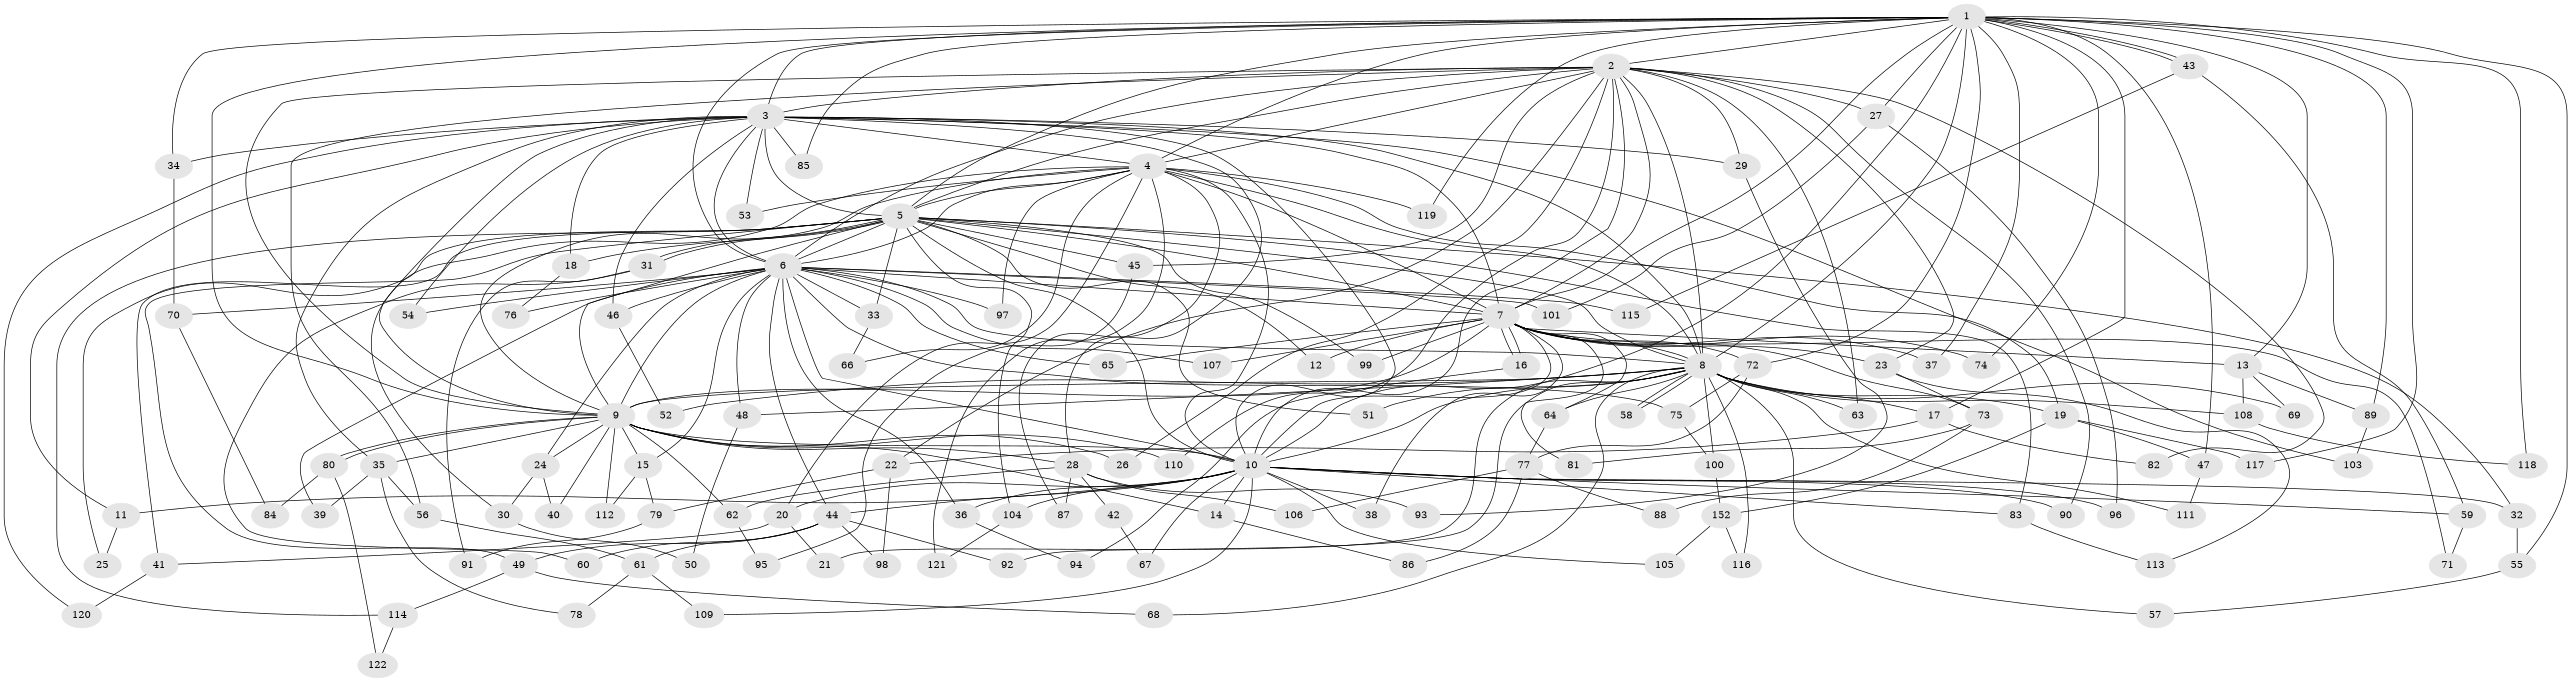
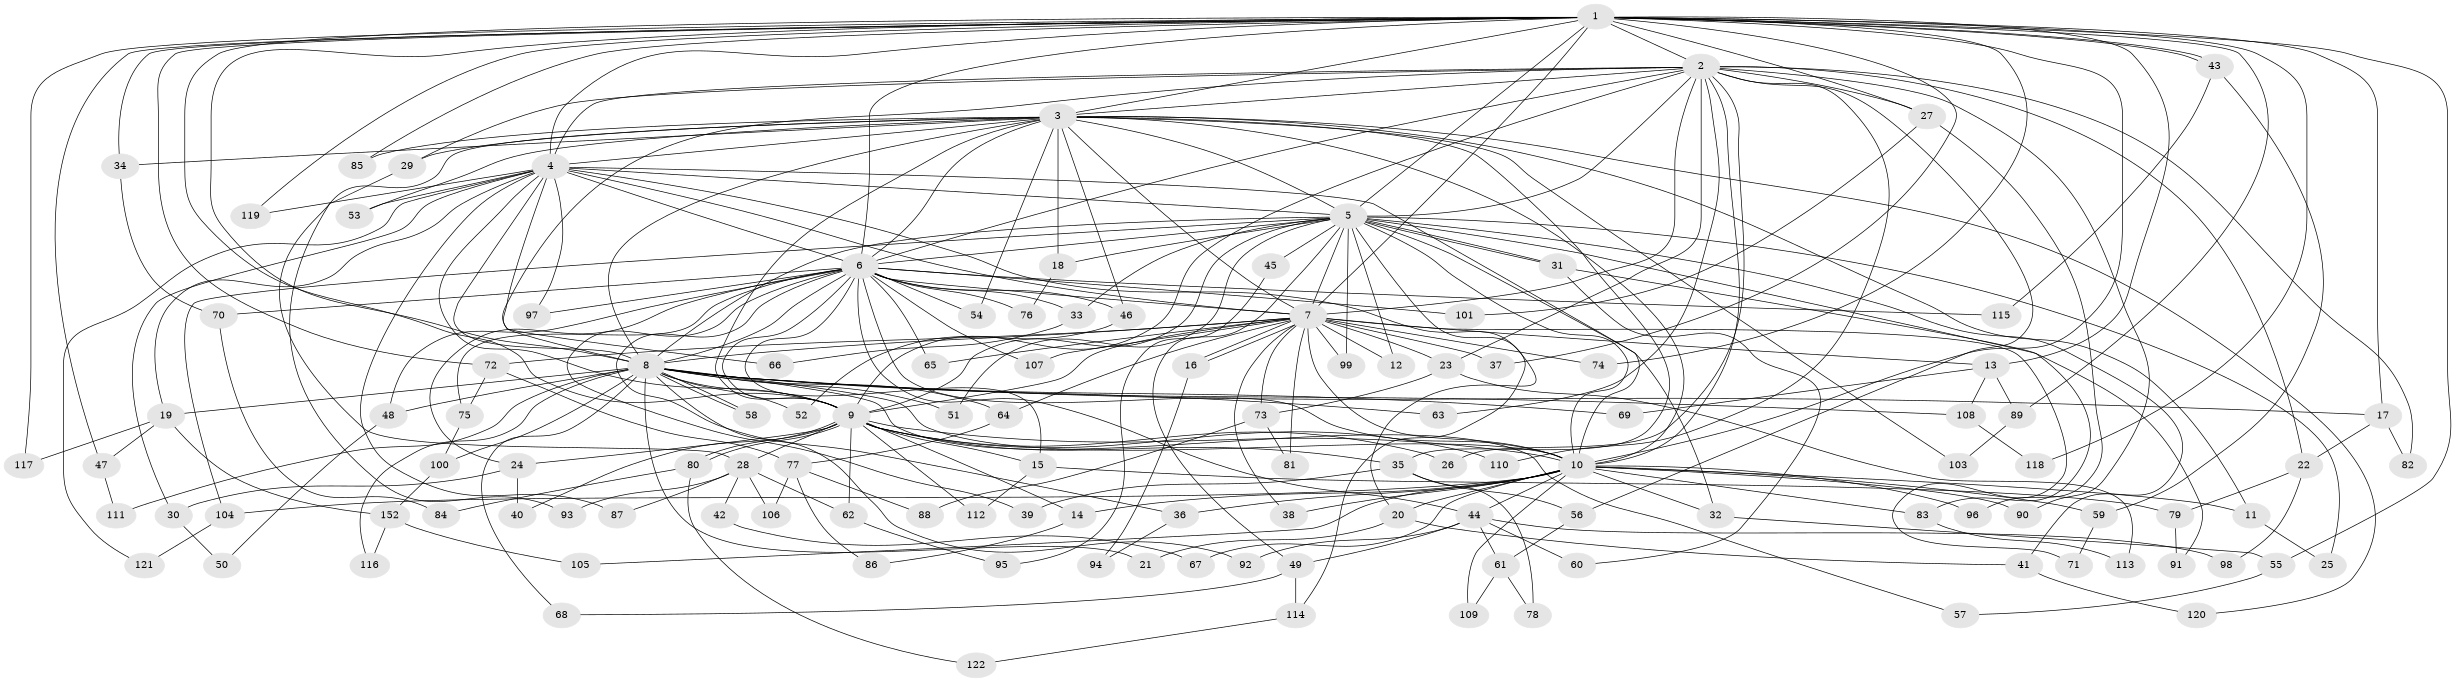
(1414, 243) -> none
